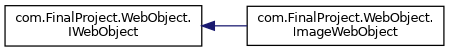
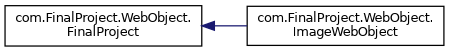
(103, 26) -> (103, 26)
